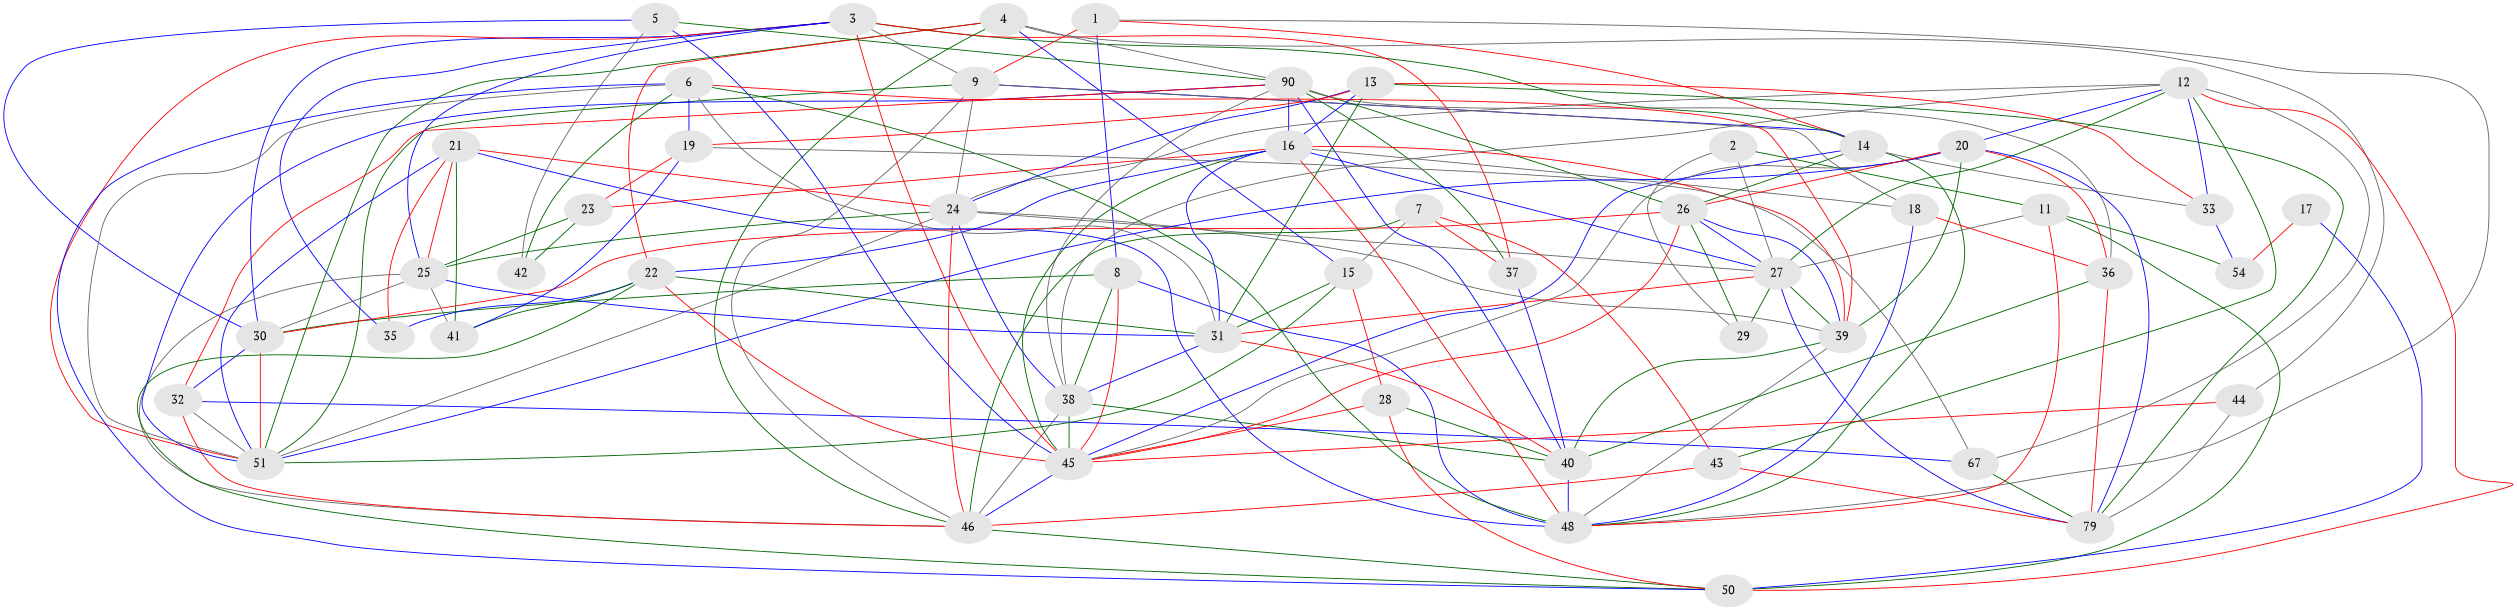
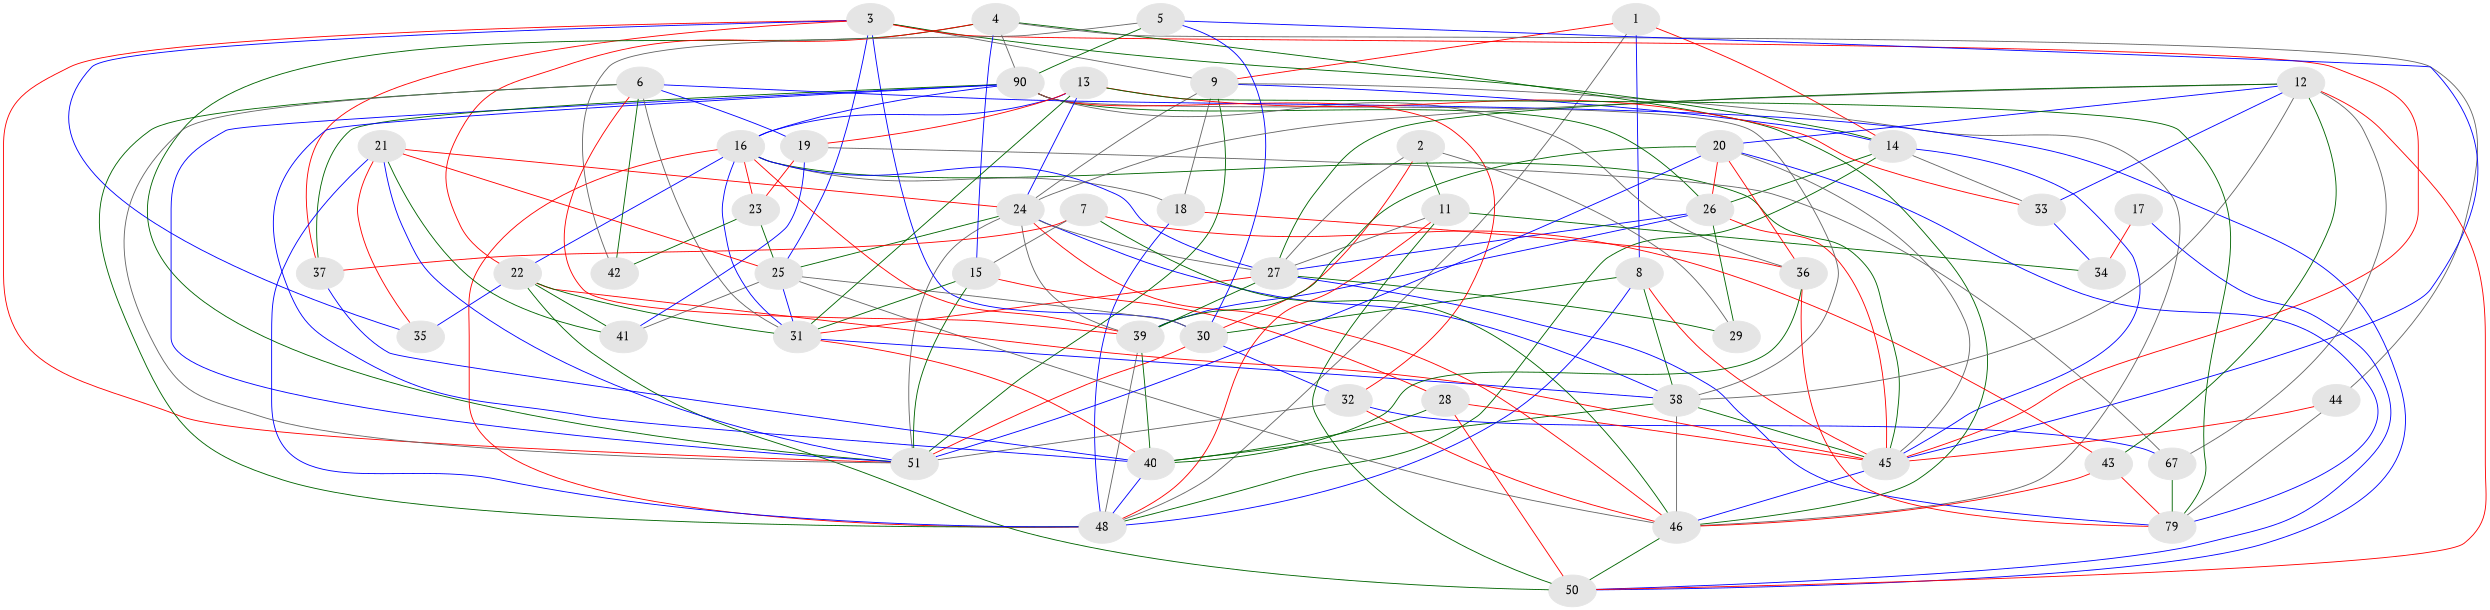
(827, 234) -> (1334, 264)
(2239, 273) -> (2102, 273)
